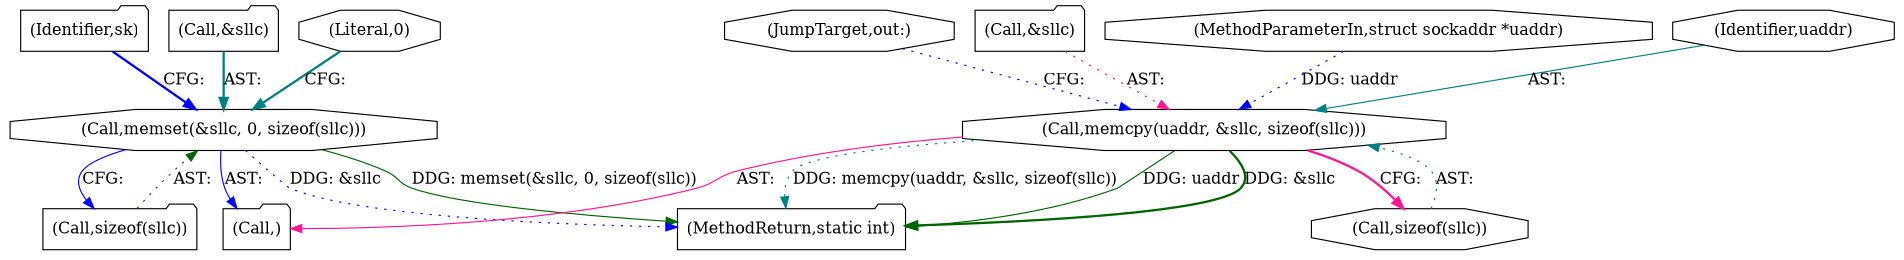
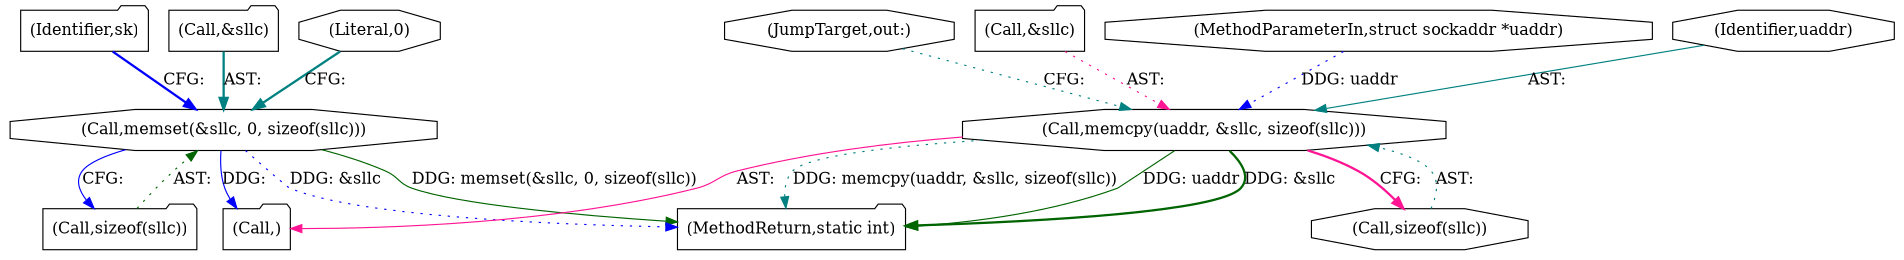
(1011, 78) -> (1011, 78)
(246, 180) -> (246, 180)
